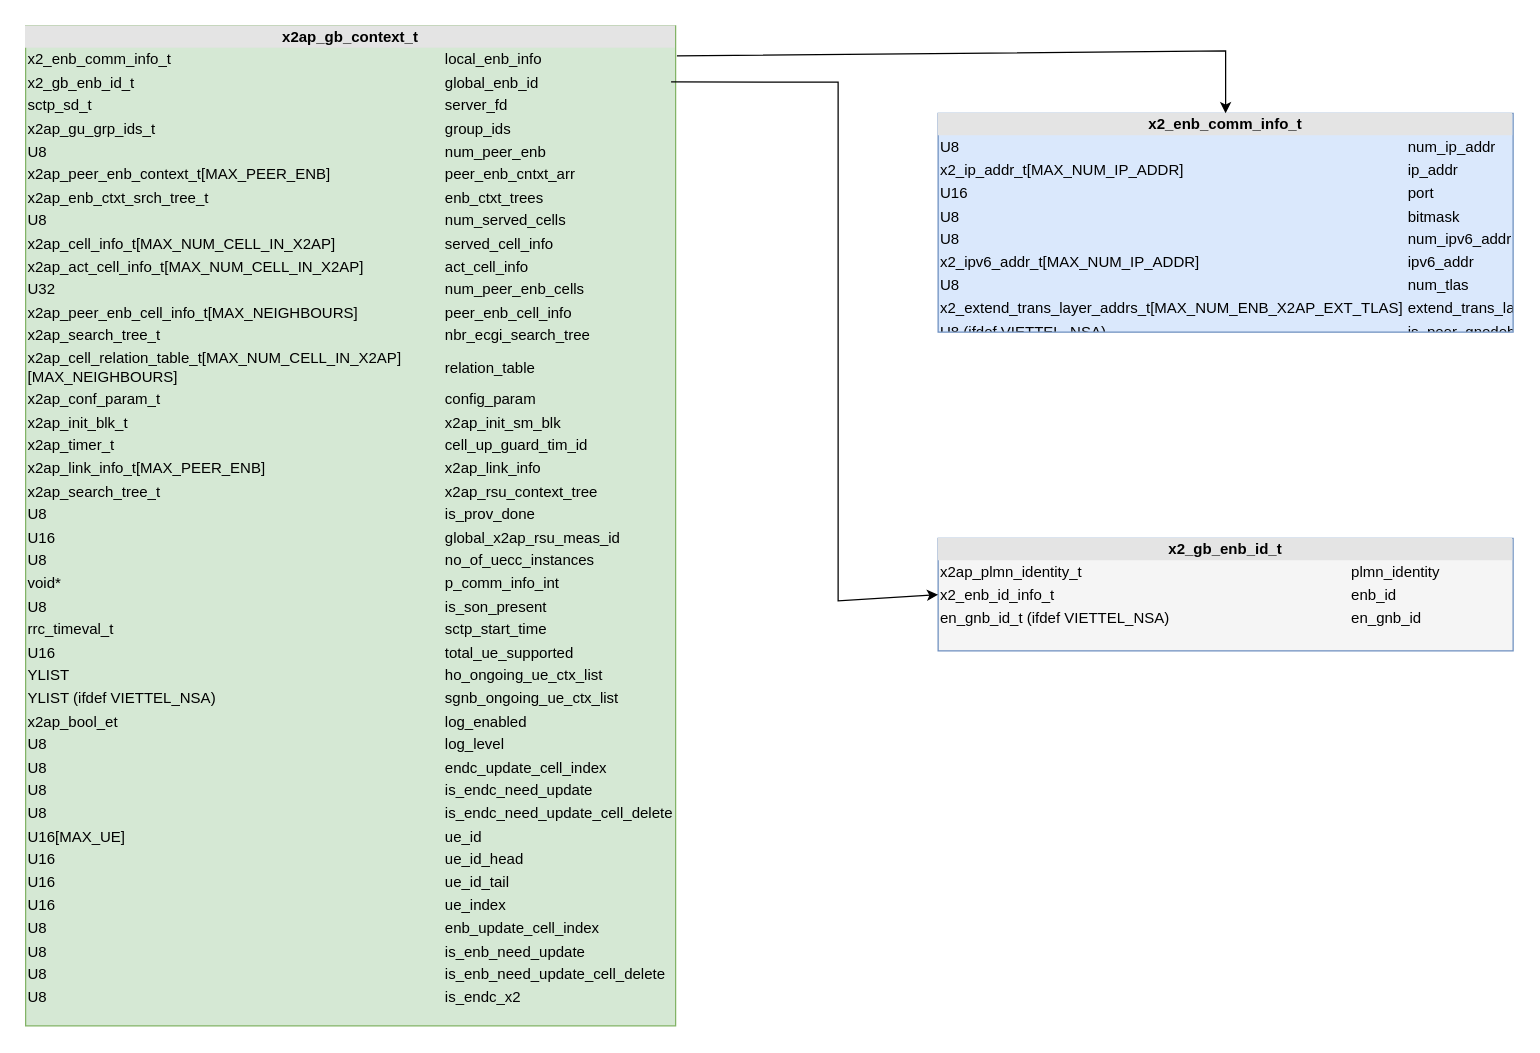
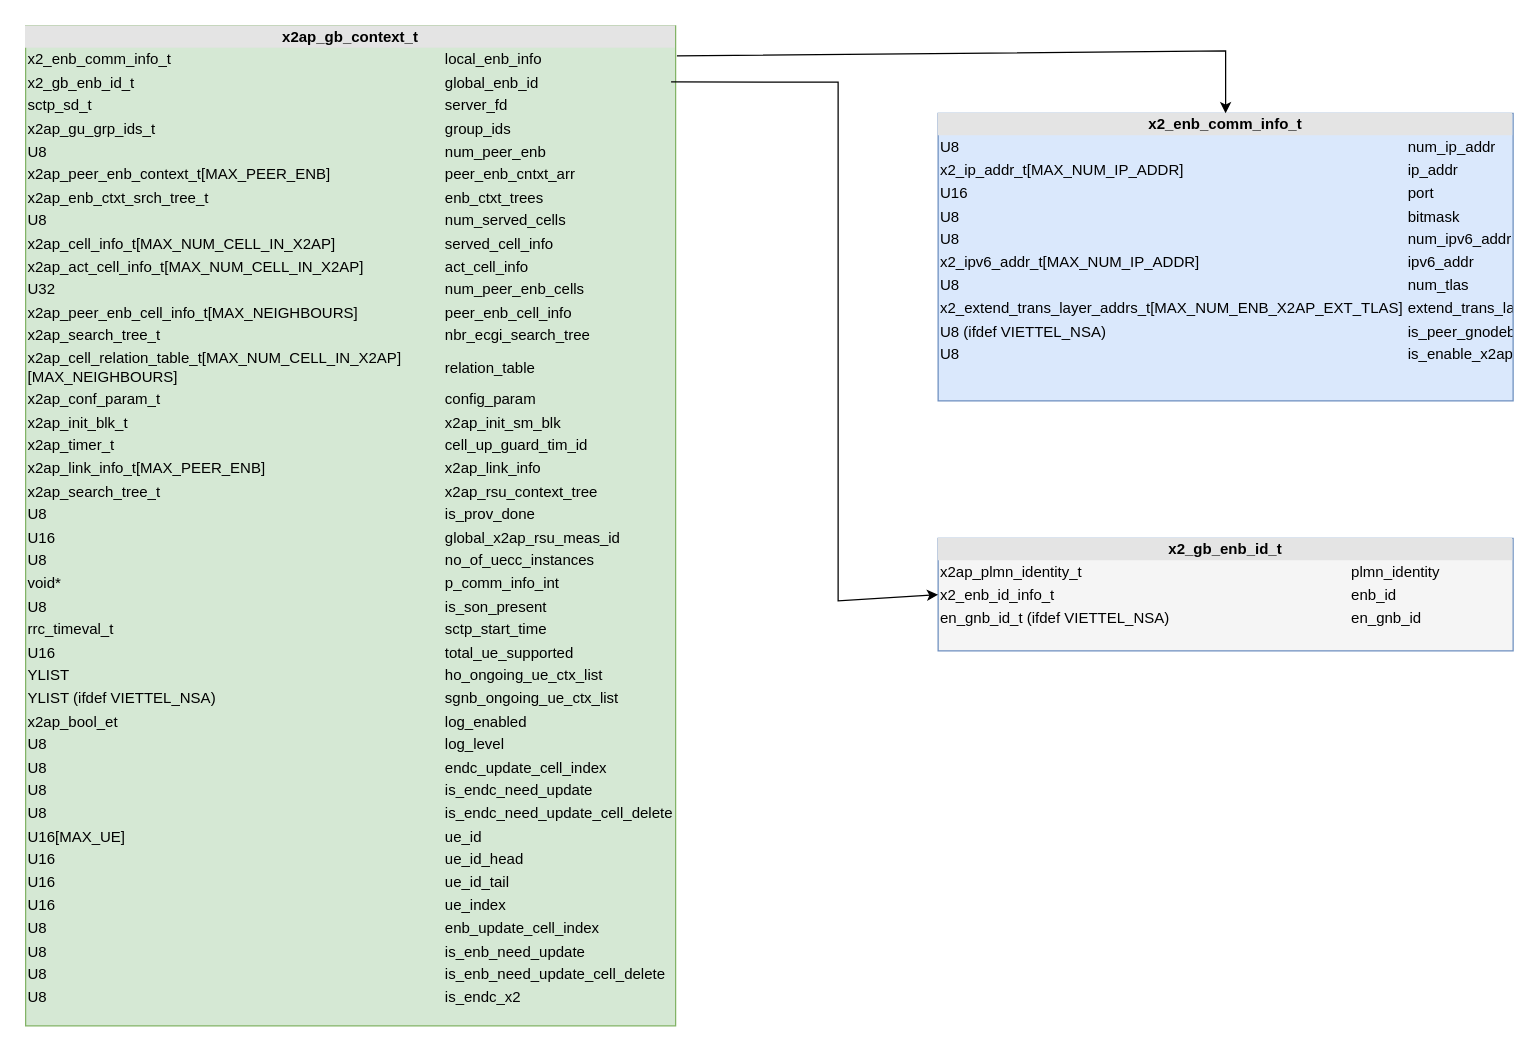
(1226, 223) -> (1226, 257)
